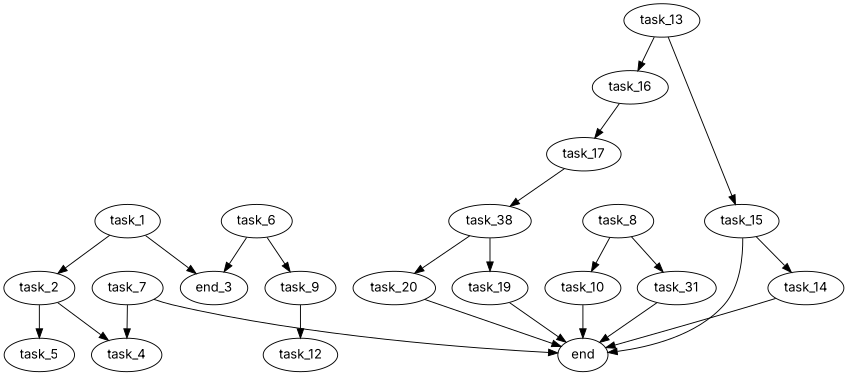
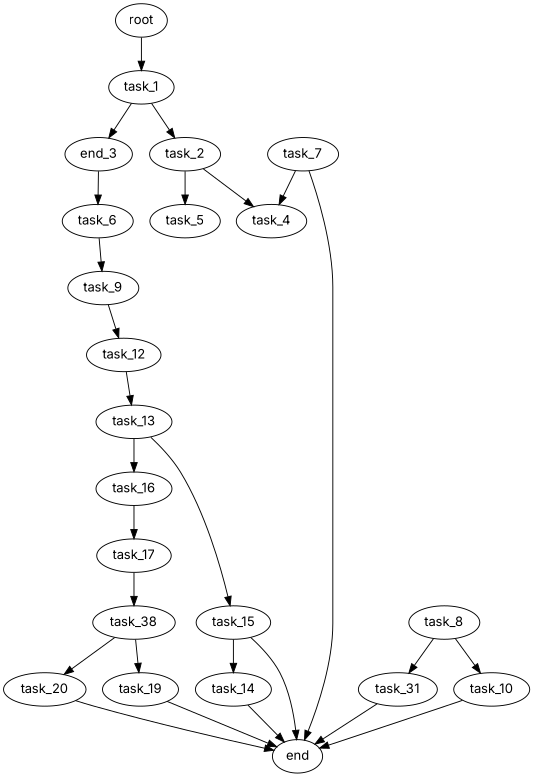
none -> (141, 20)
(238, 251) -> (98, 183)
none -> (128, 384)
